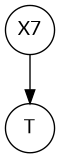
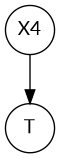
(30, 30) -> (30, 30)
